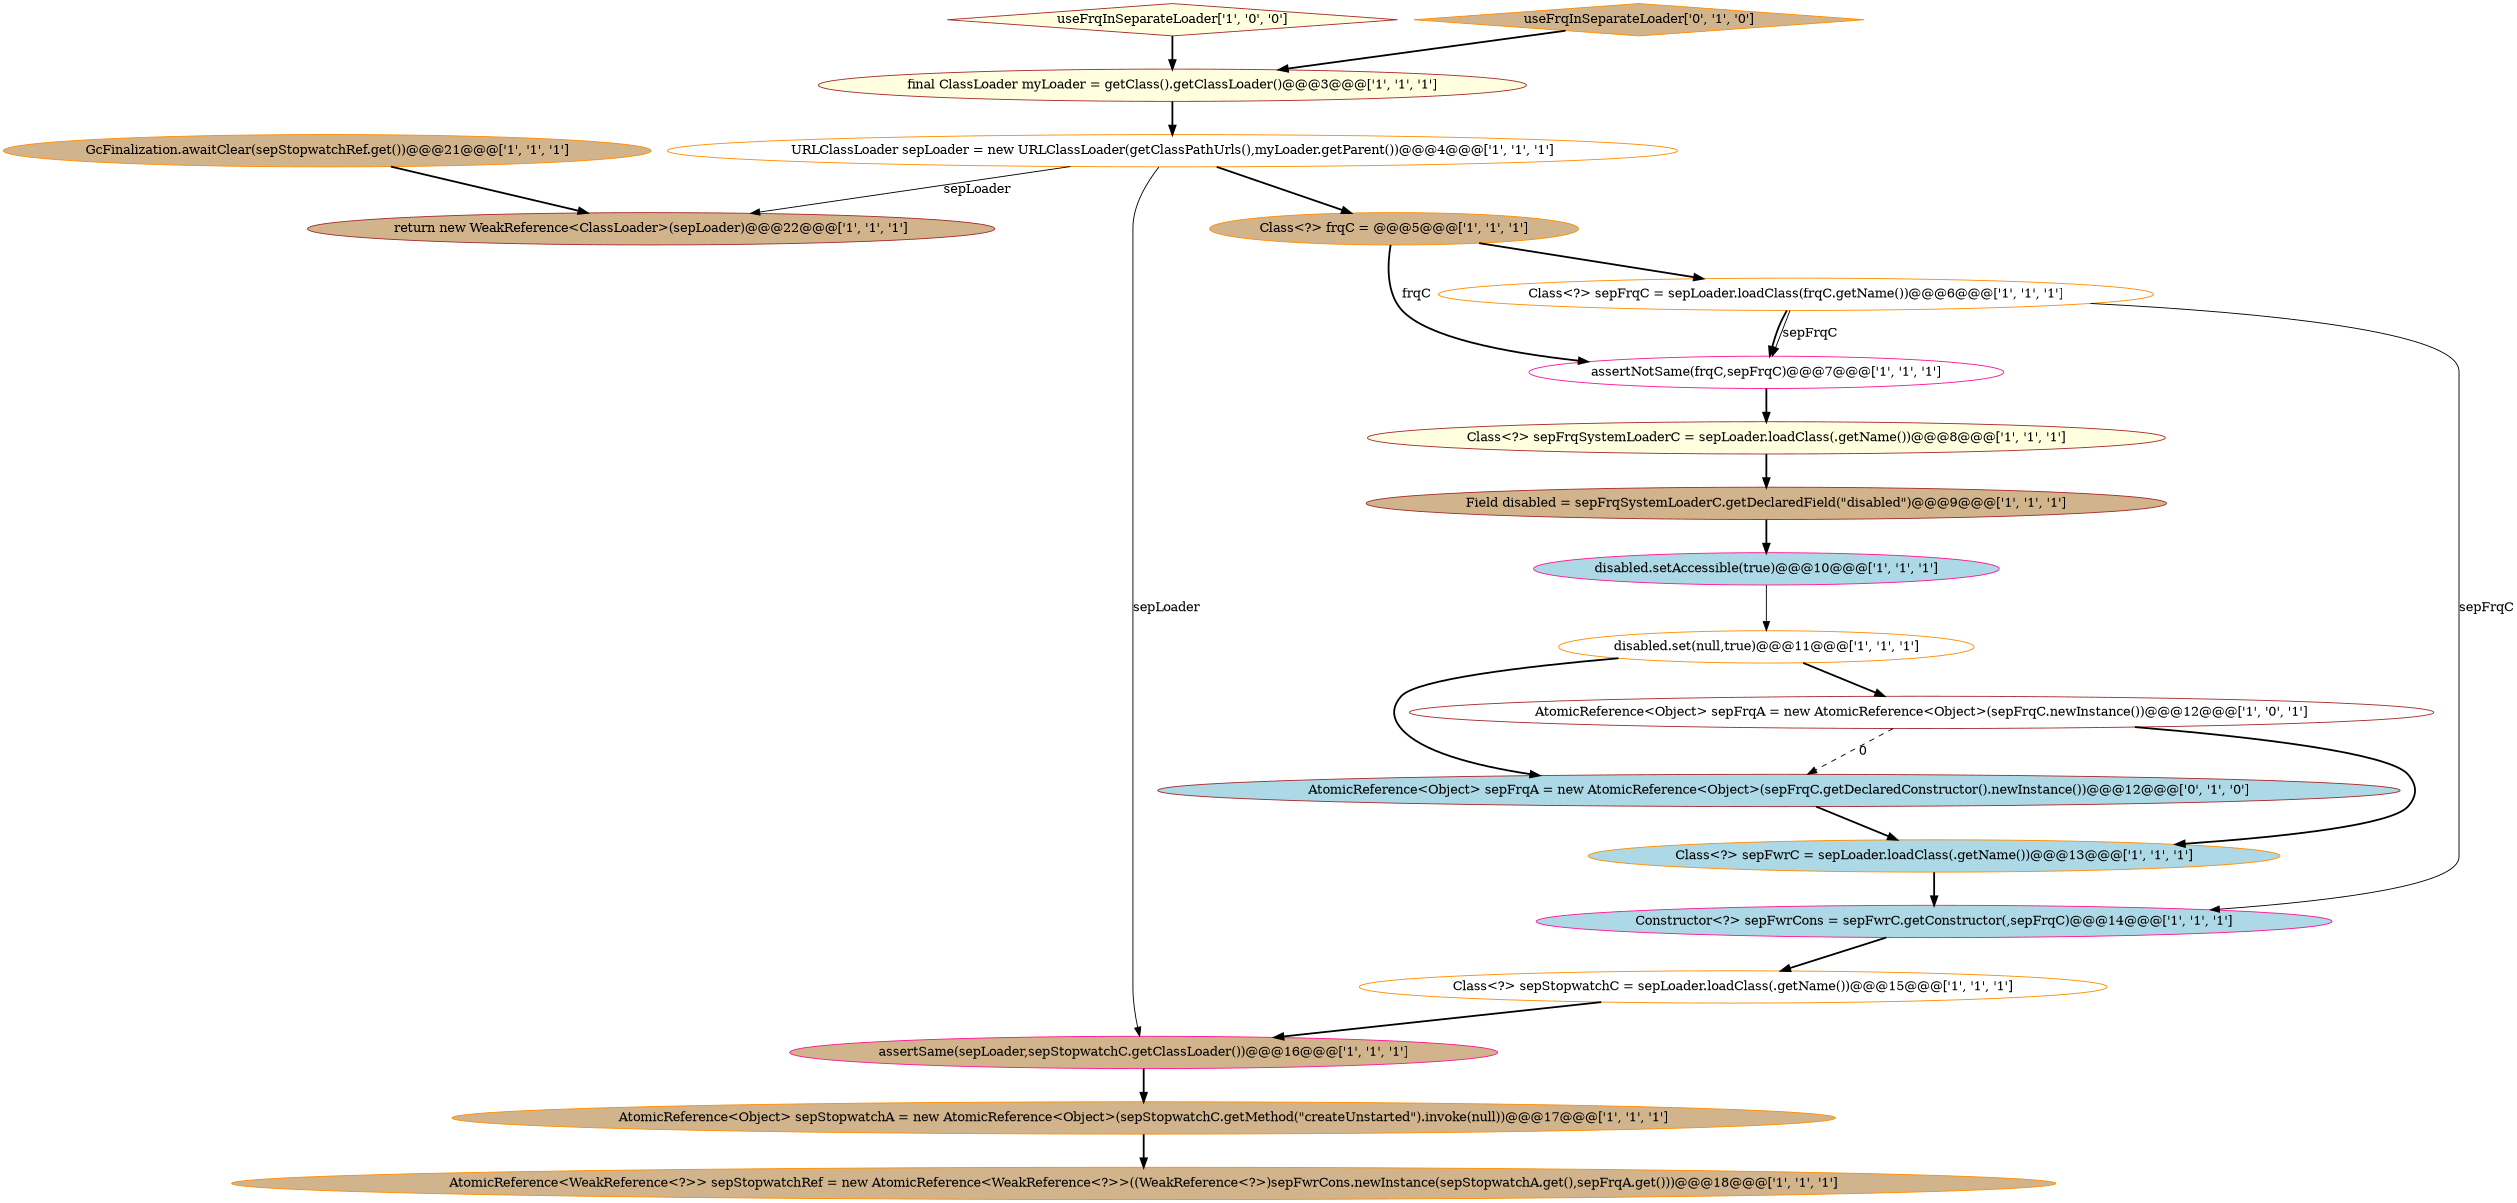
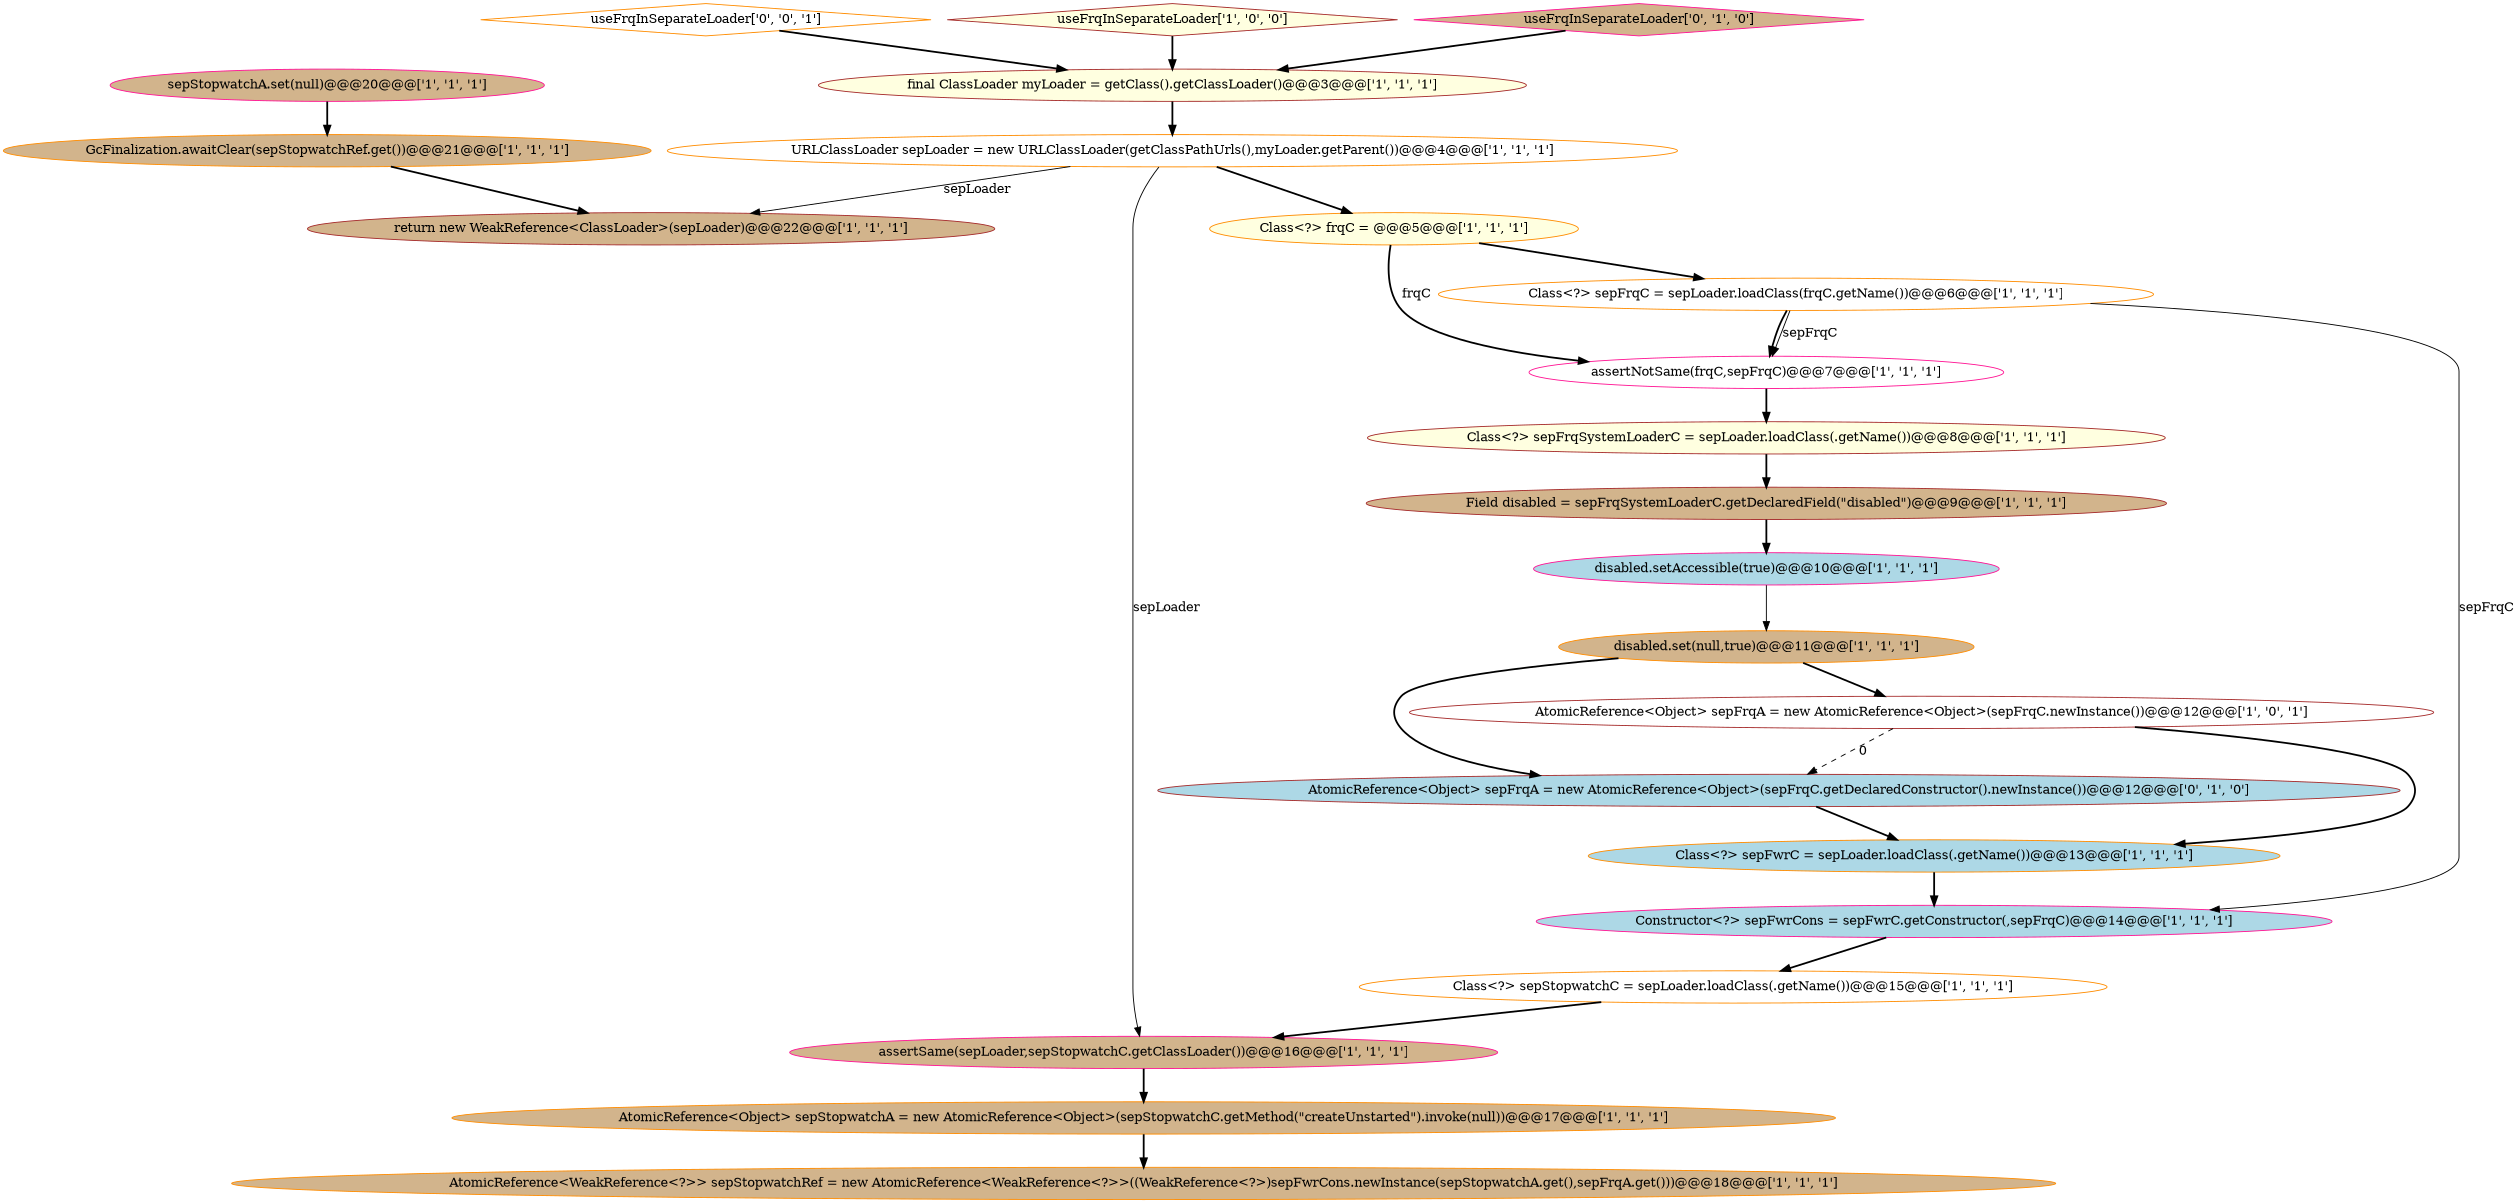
none -> (706, 20)
(1639, 20) -> (1639, 20)
none -> (327, 85)
(1394, 229) -> (1394, 229)
(1766, 647) -> (1766, 647)
